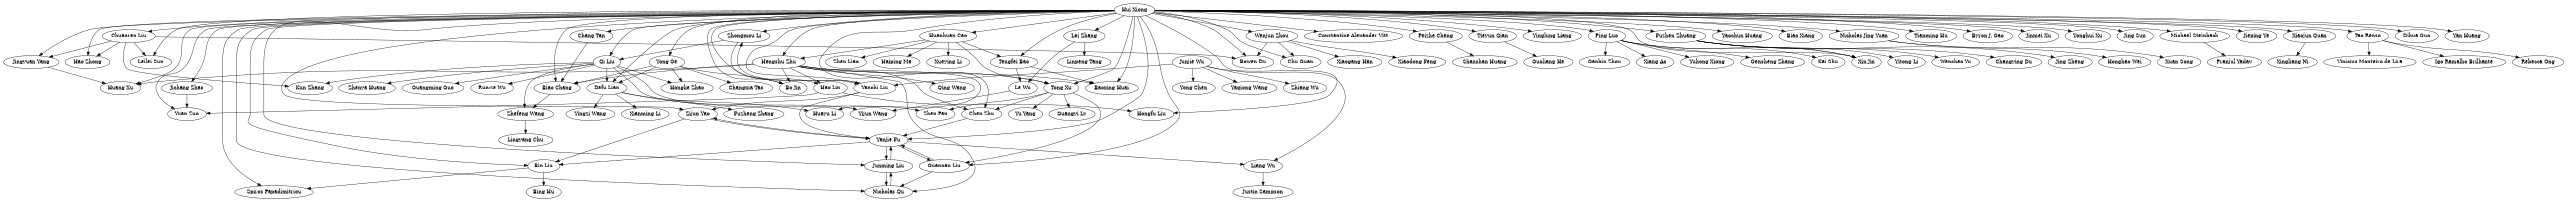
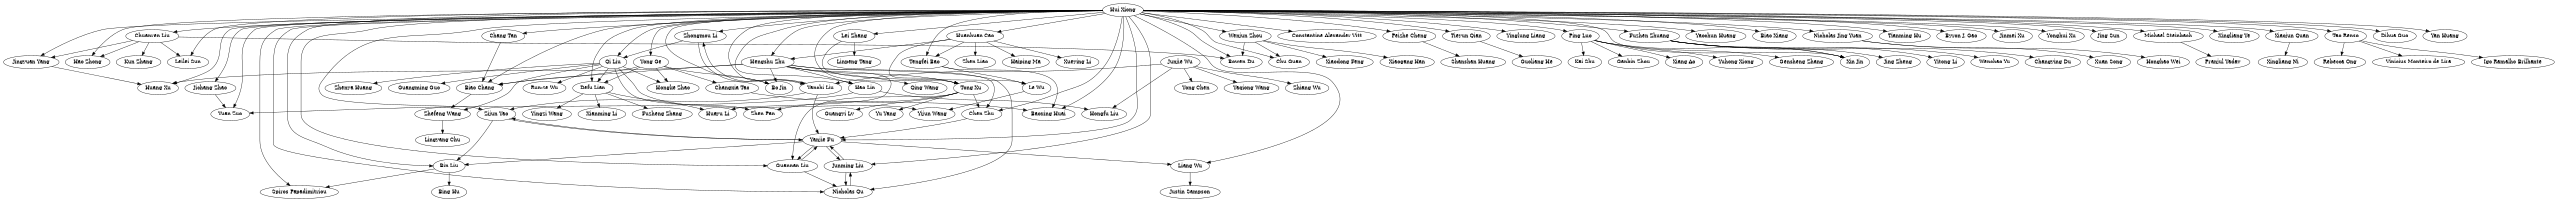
(2256, 36) -> (2234, 36)
(461, 68) -> none
(945, 74) -> (935, 103)
